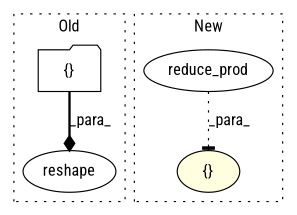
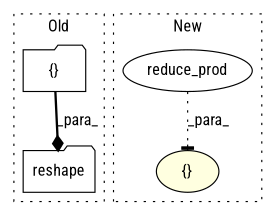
(70, 171) -> (59, 171)
